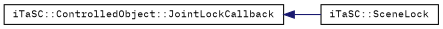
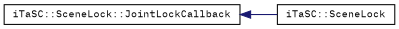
(144, 15) -> (122, 15)
